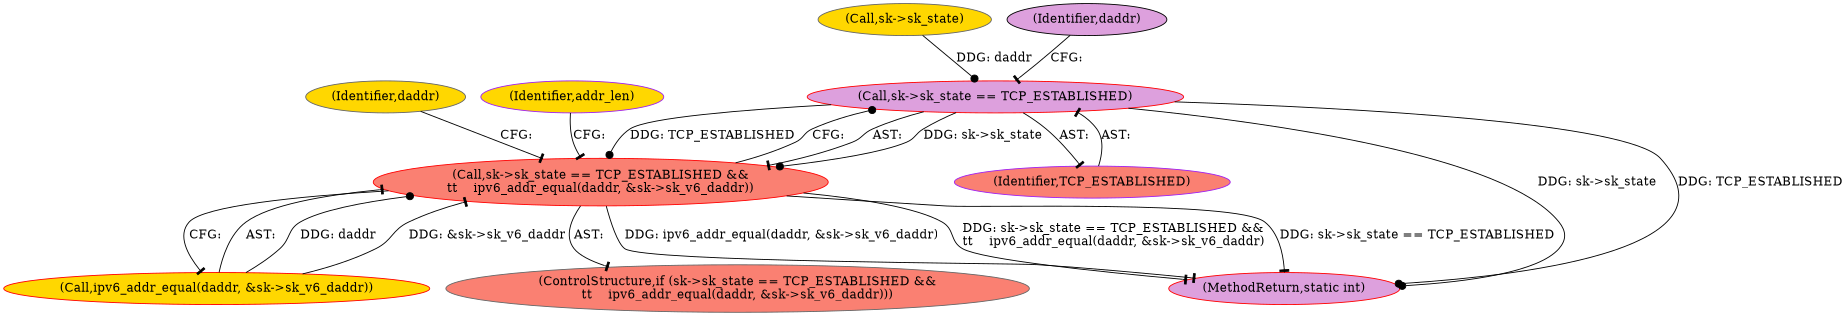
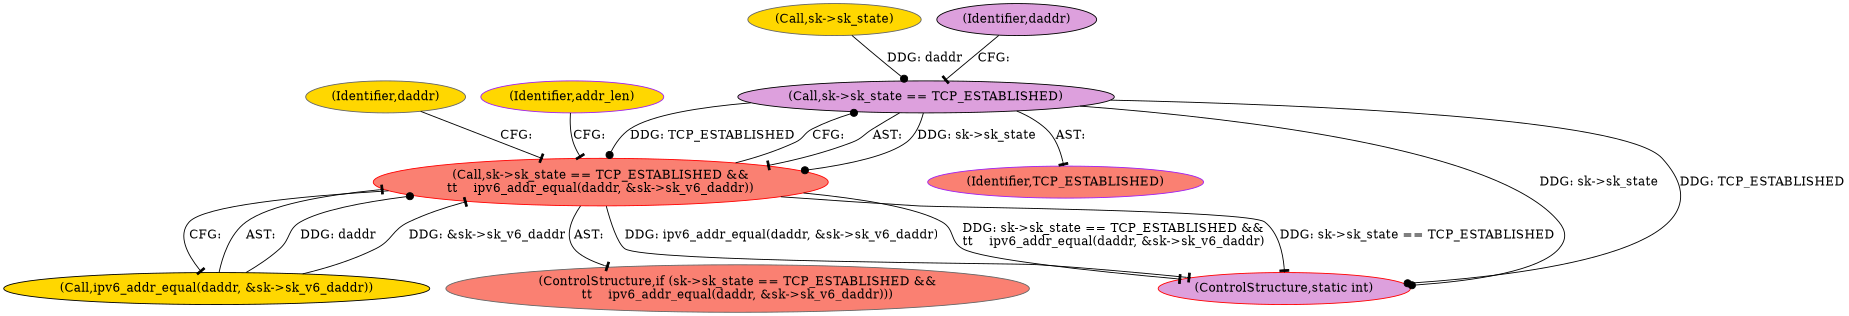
(995, 97) -> (926, 97)
(1100, 136) -> none
(217, 289) -> (217, 289)
(1284, 289) -> (1284, 289)
